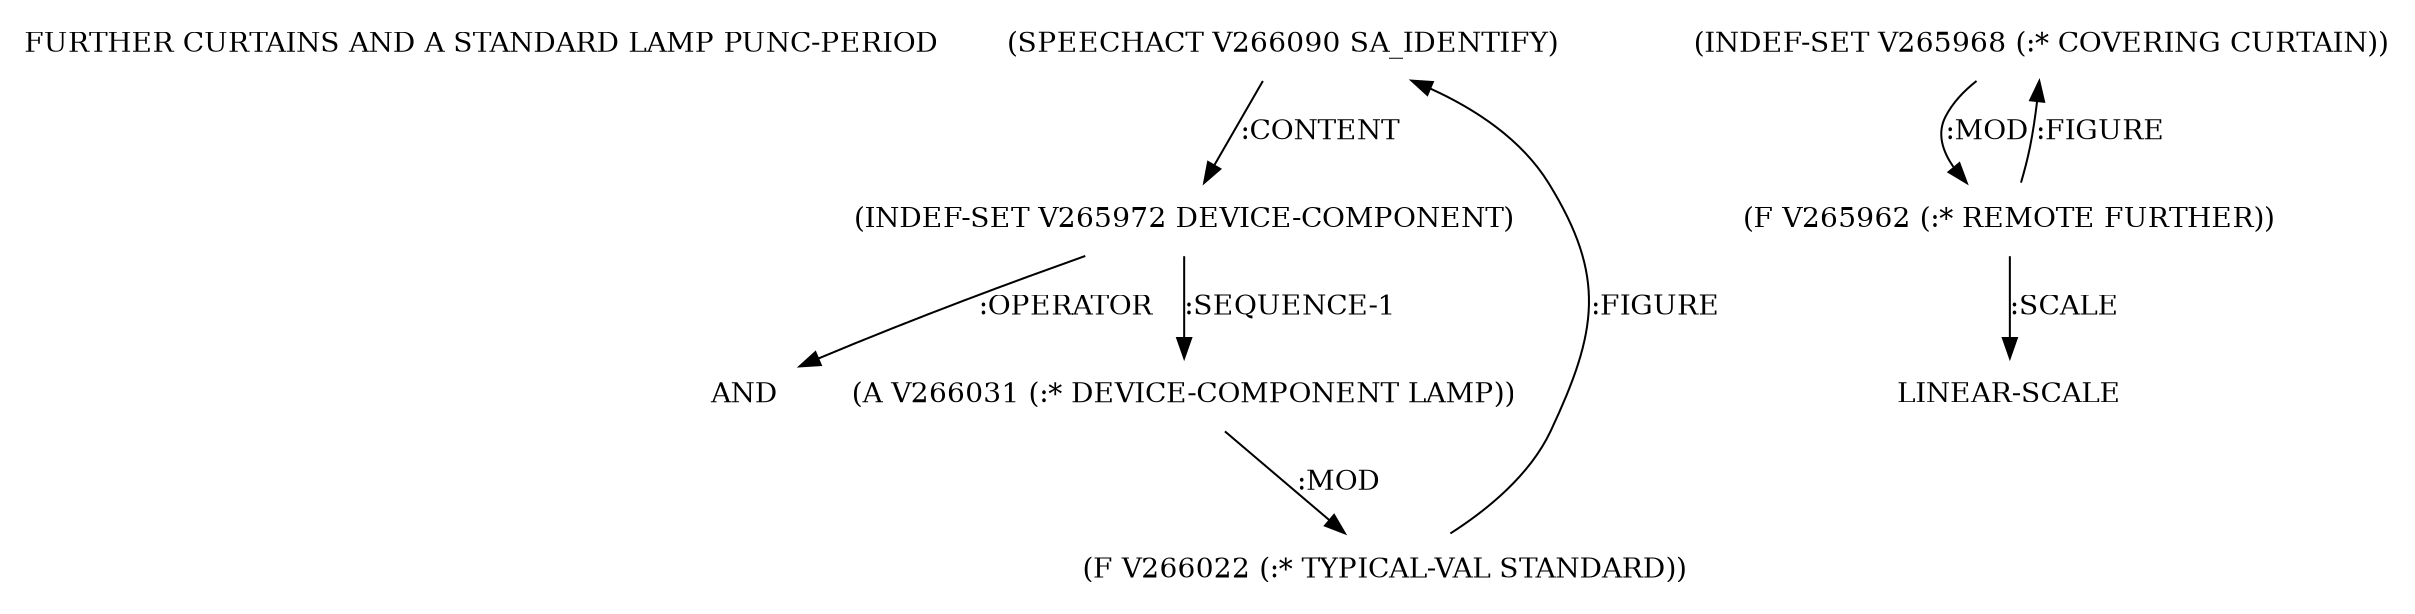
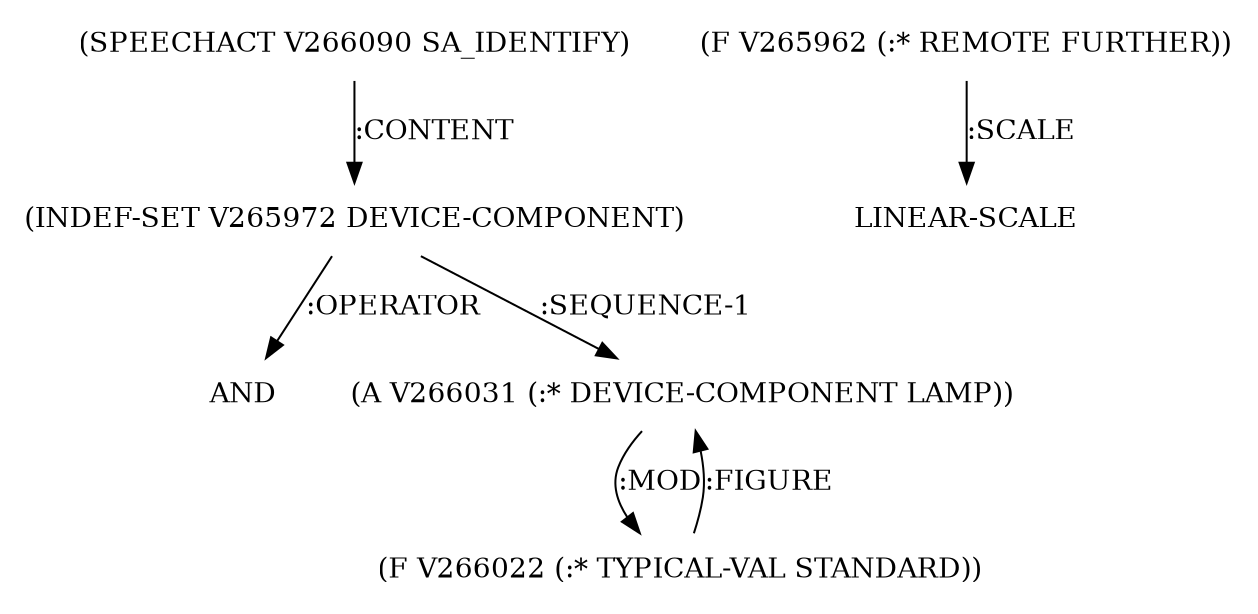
(481, 44) -> none
(2042, 44) -> none
(1589, 302) -> (703, 493)
